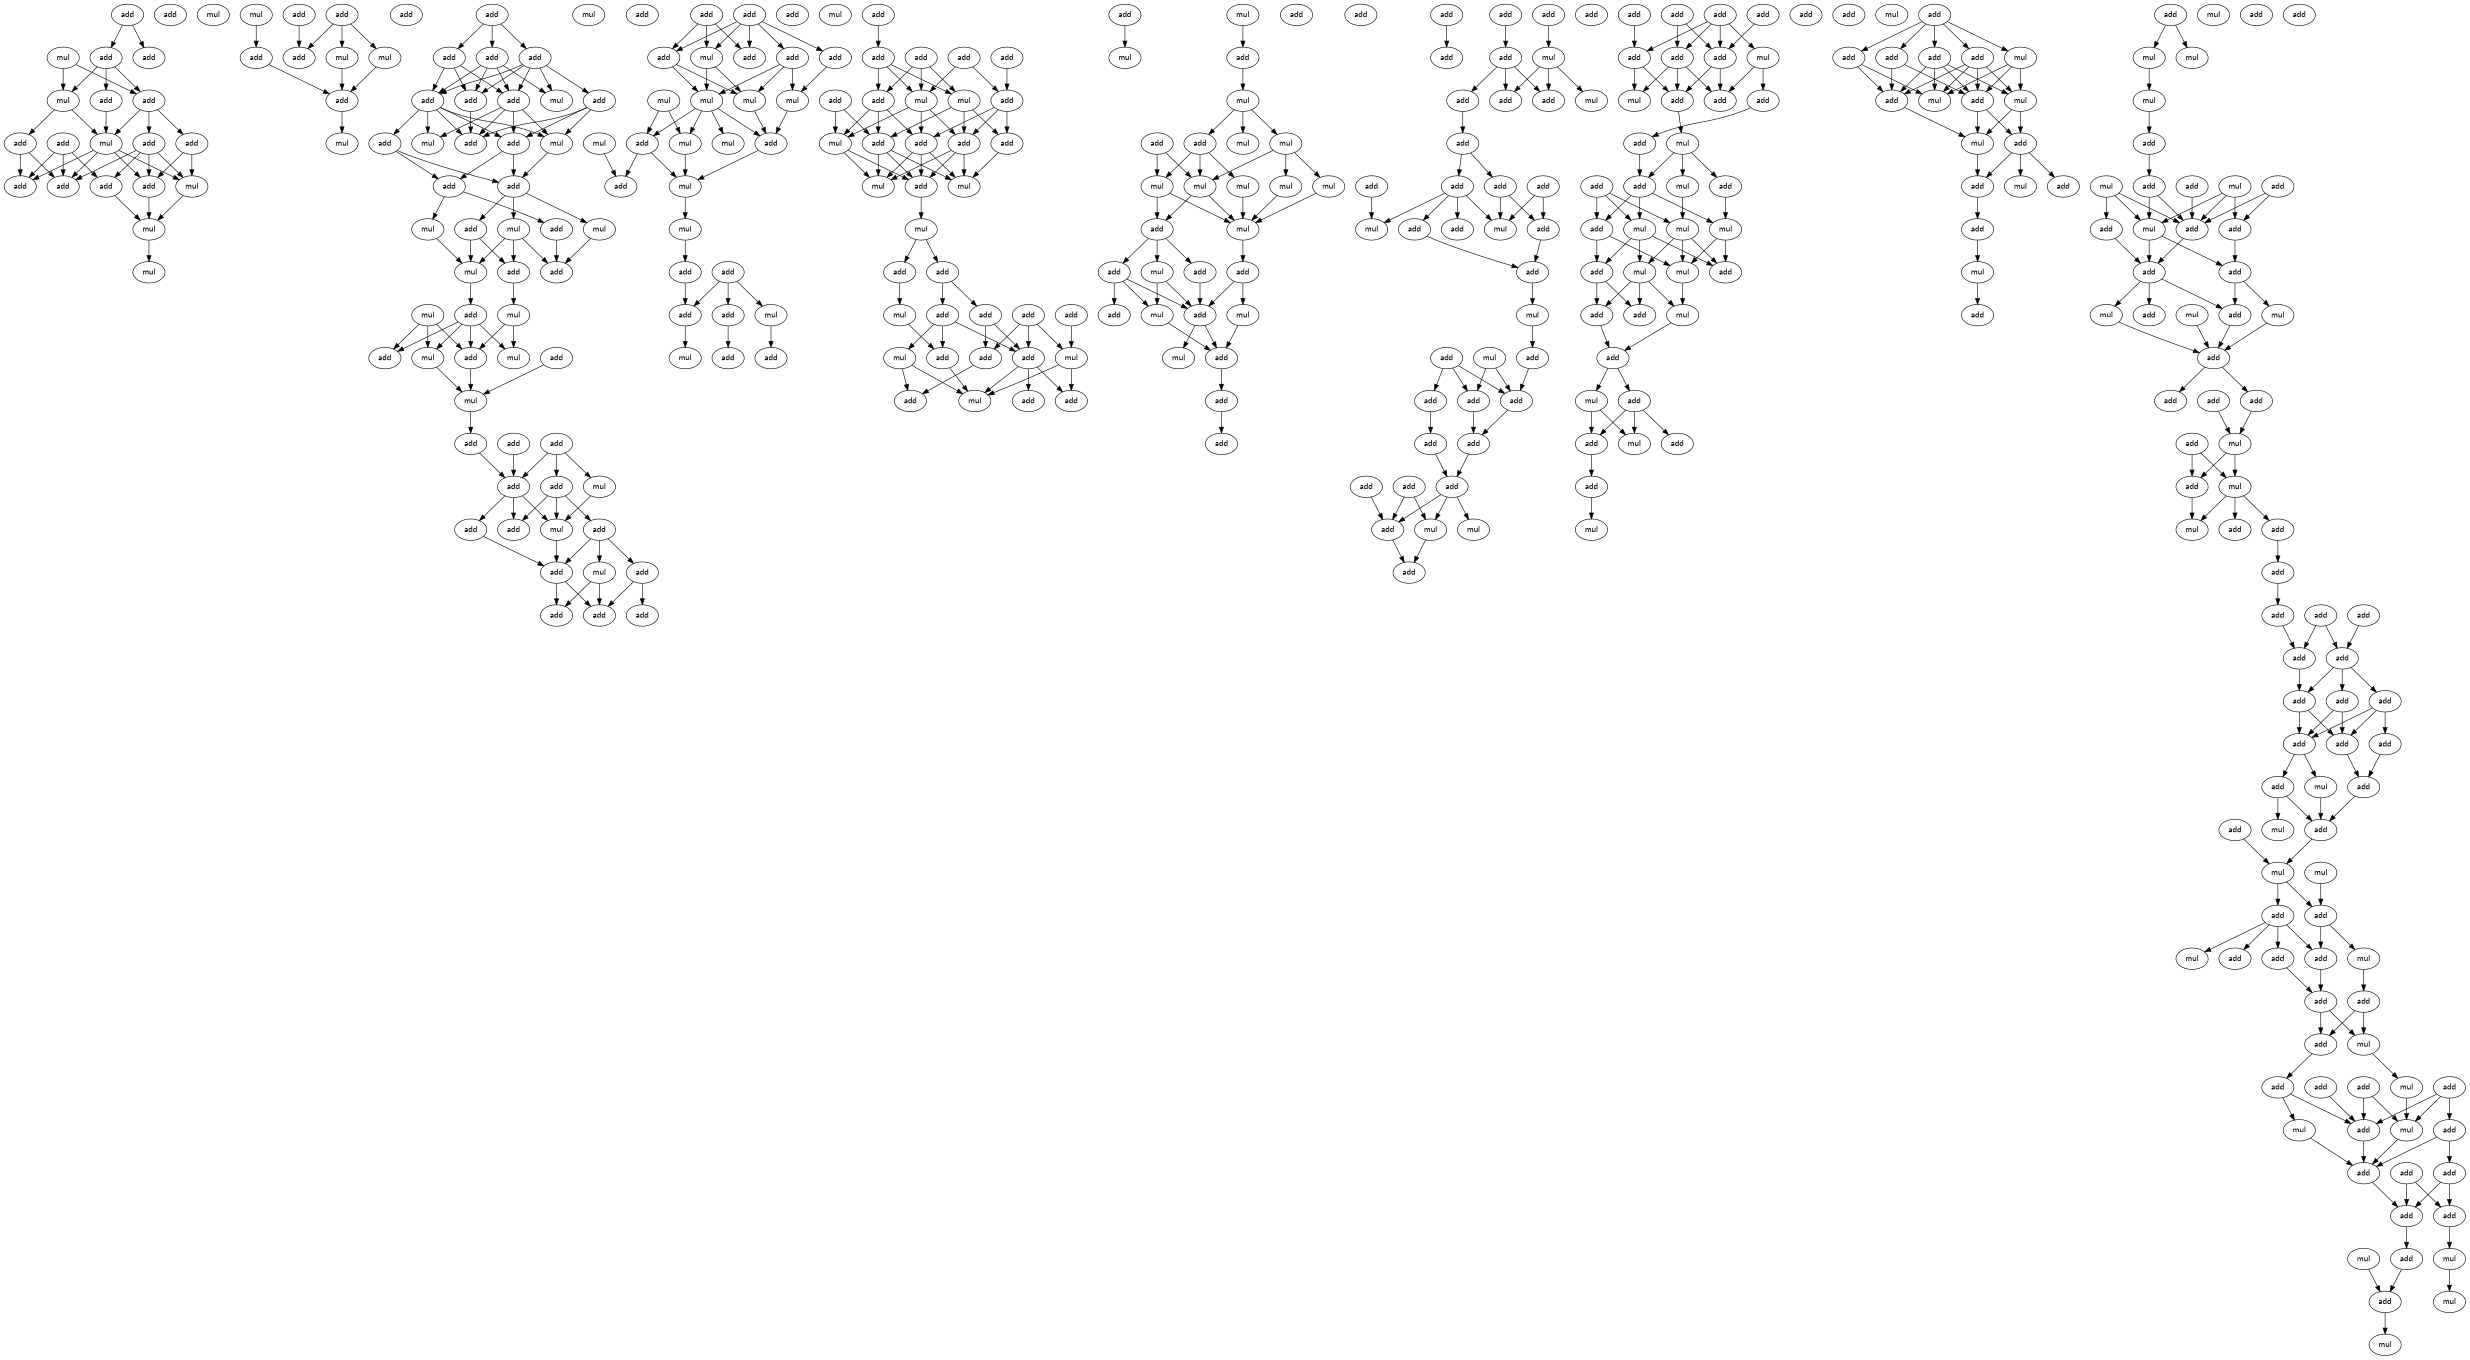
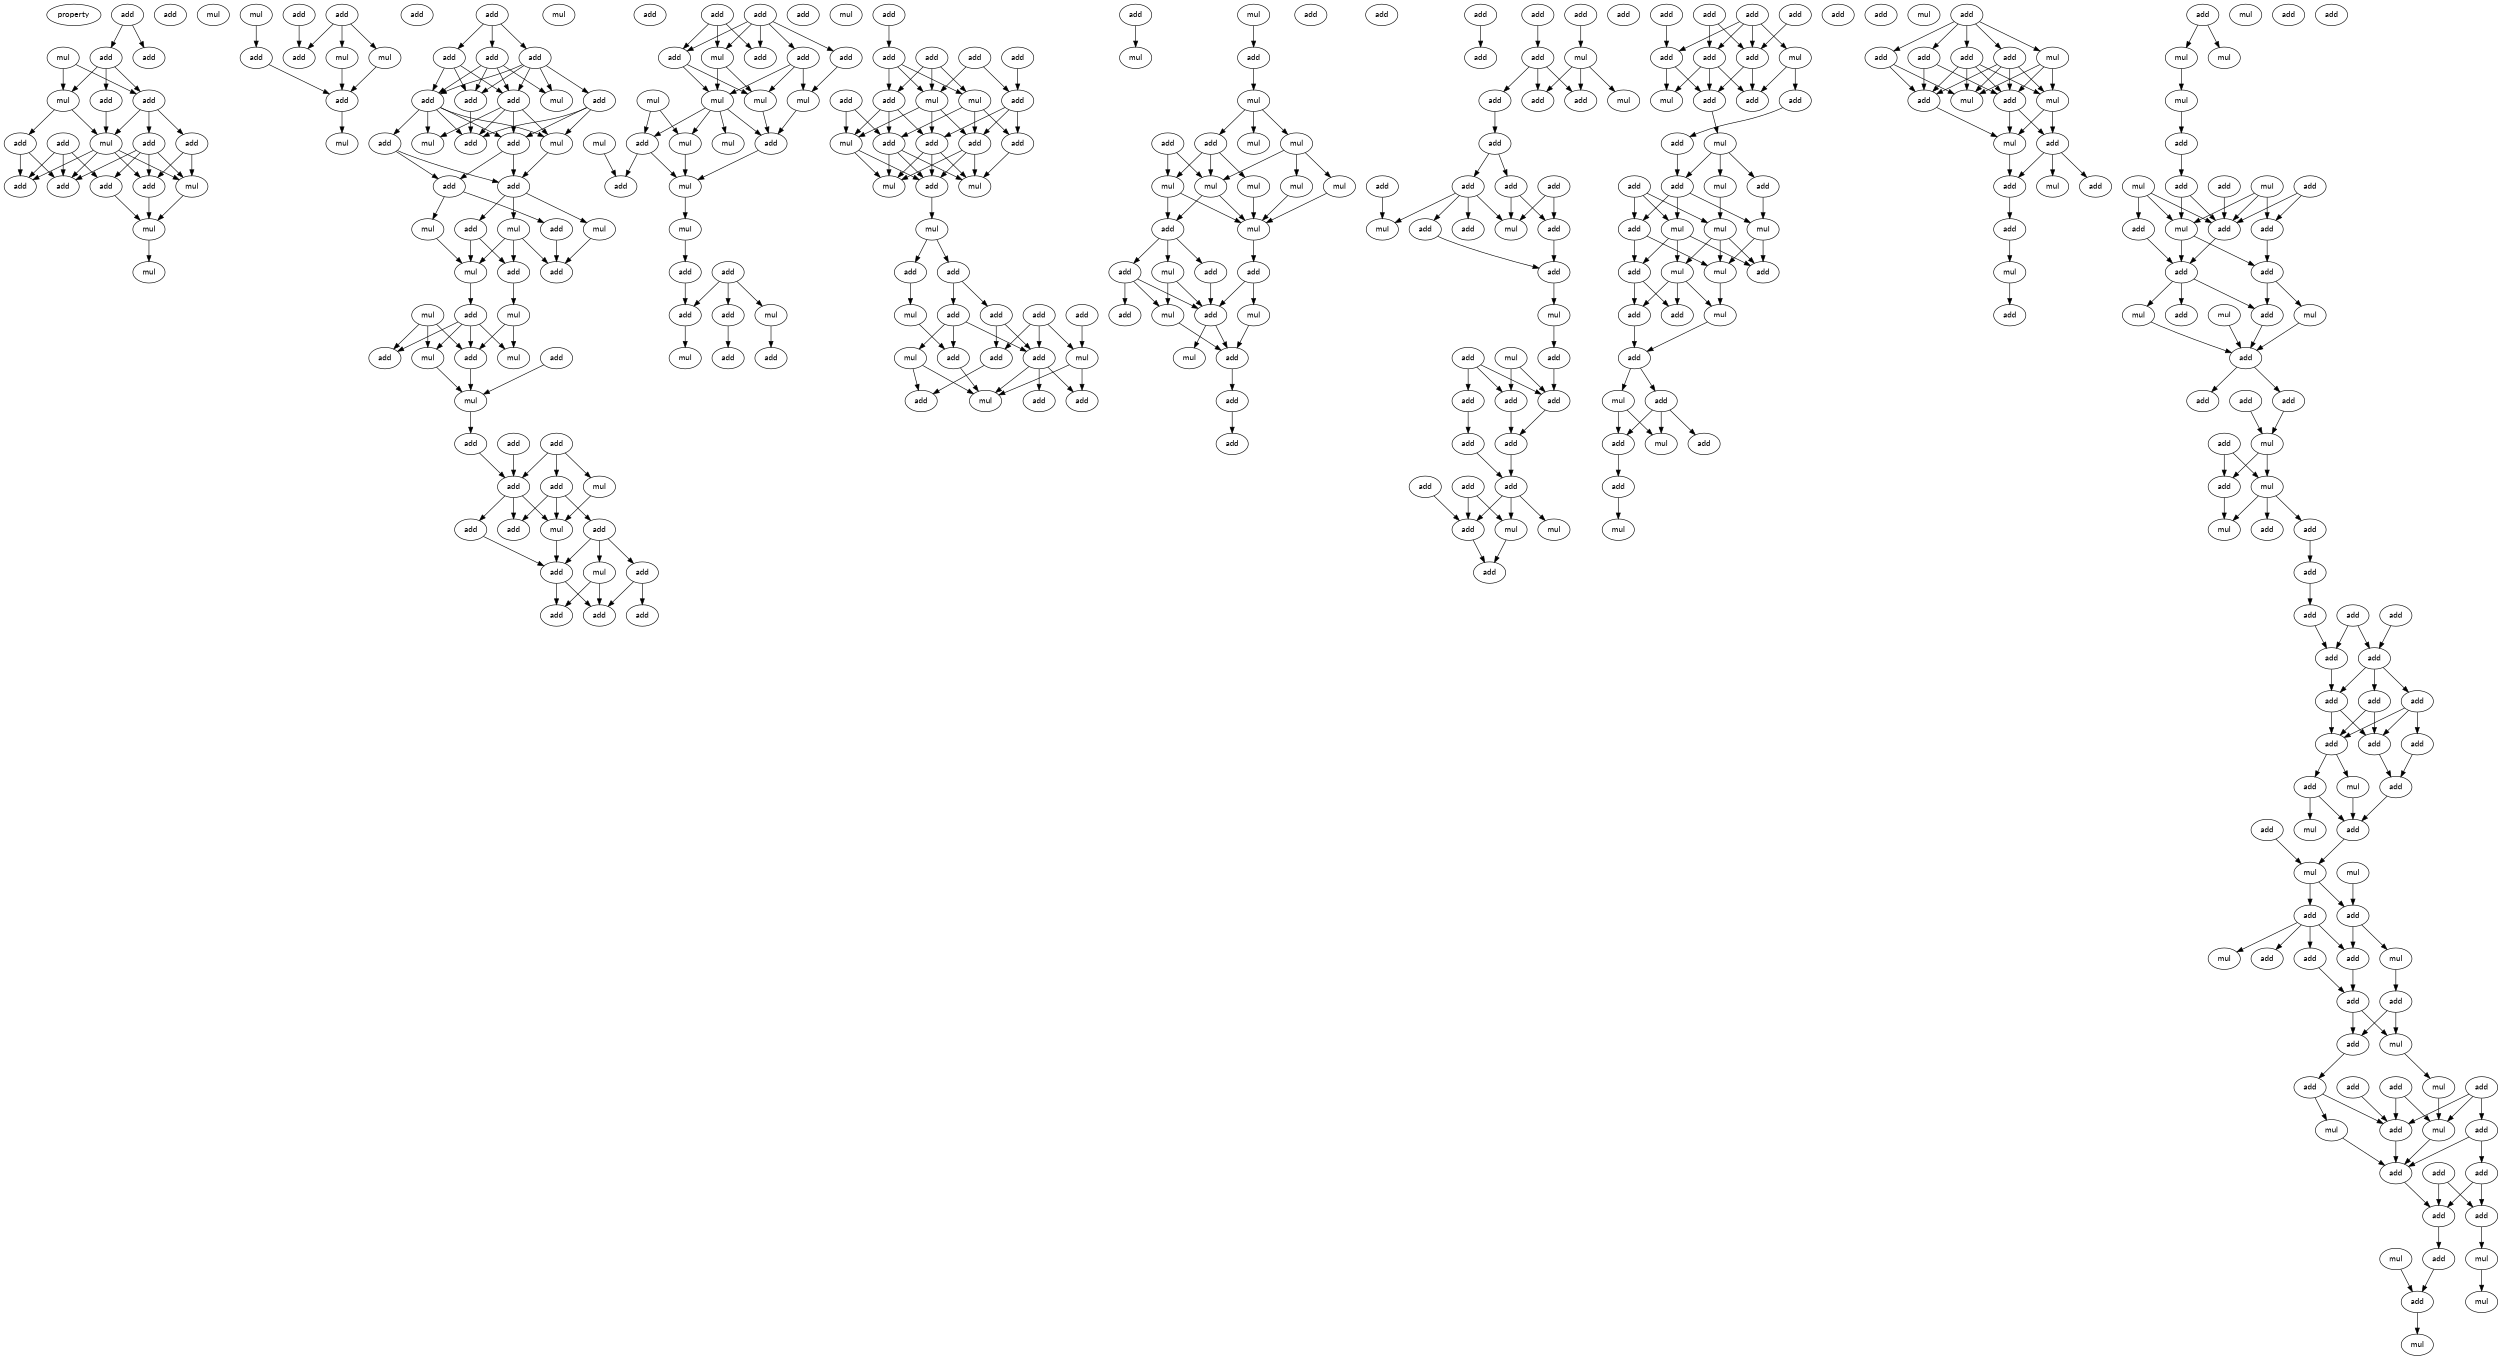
none -> (74, 15)
